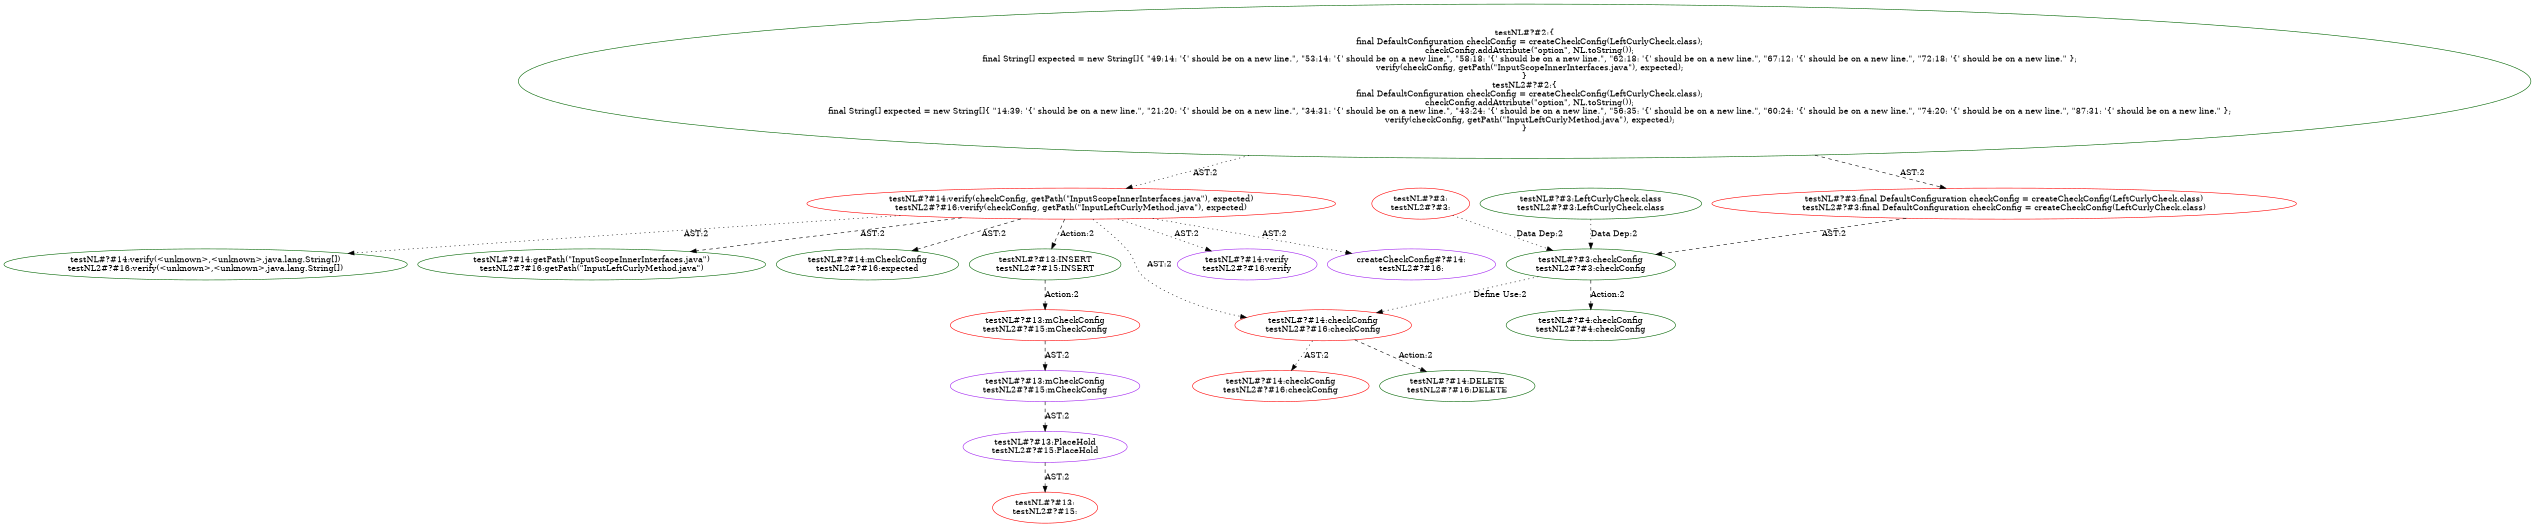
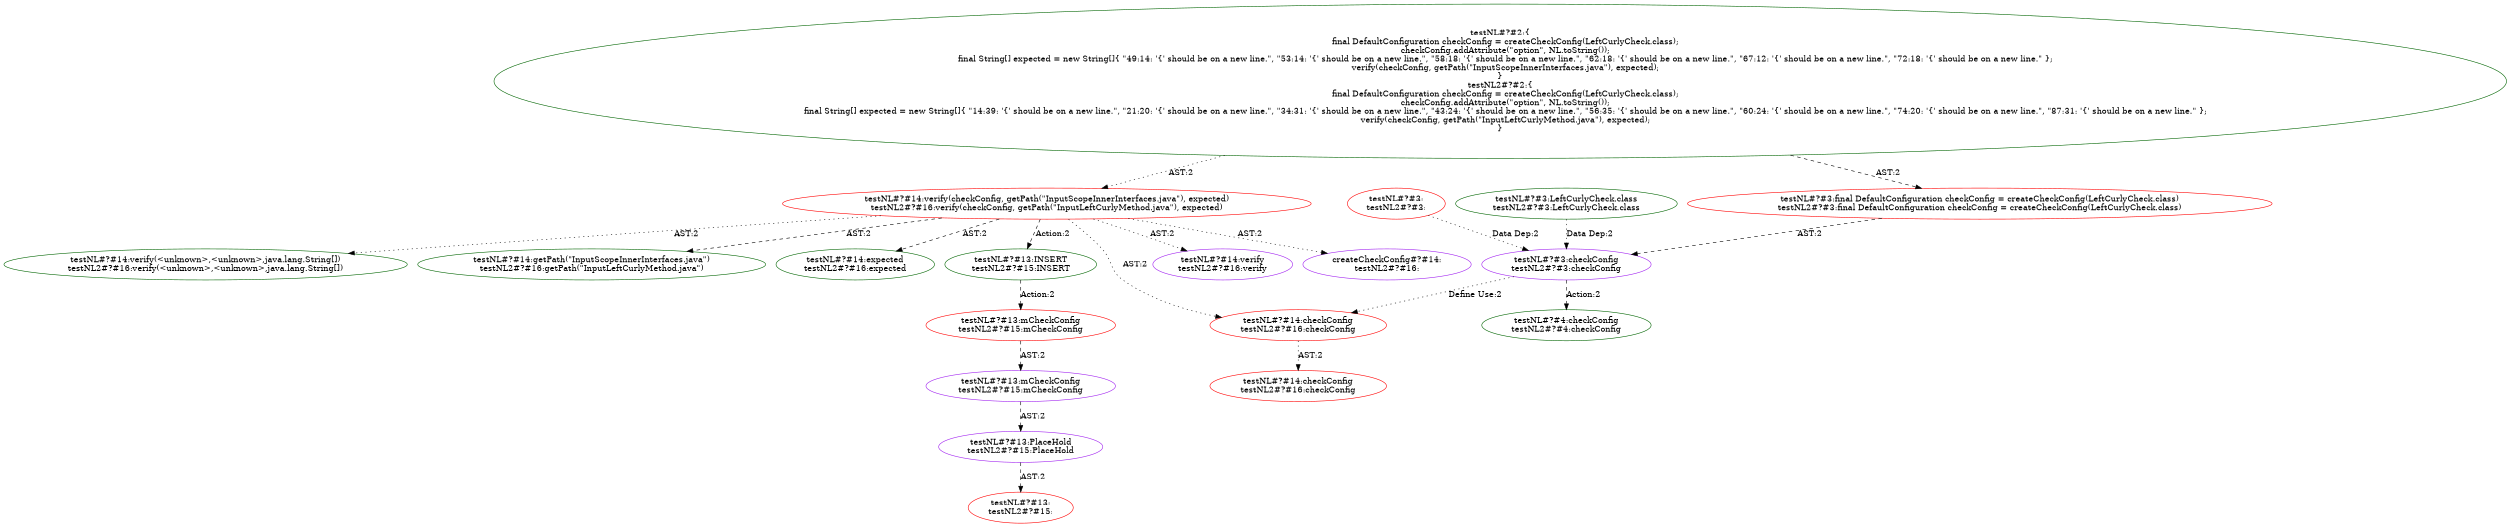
(867, 264) -> (855, 264)
(1591, 264) -> (1566, 264)
(1457, 386) -> none
